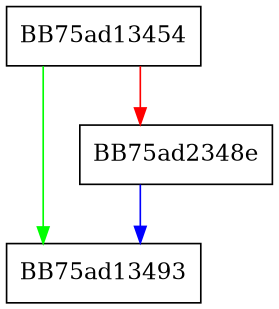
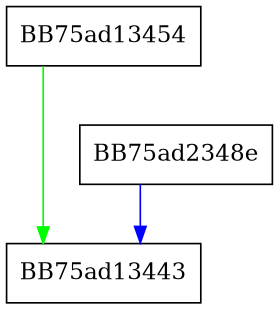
(140, 87) -> none
(104, 273) -> (104, 273)
